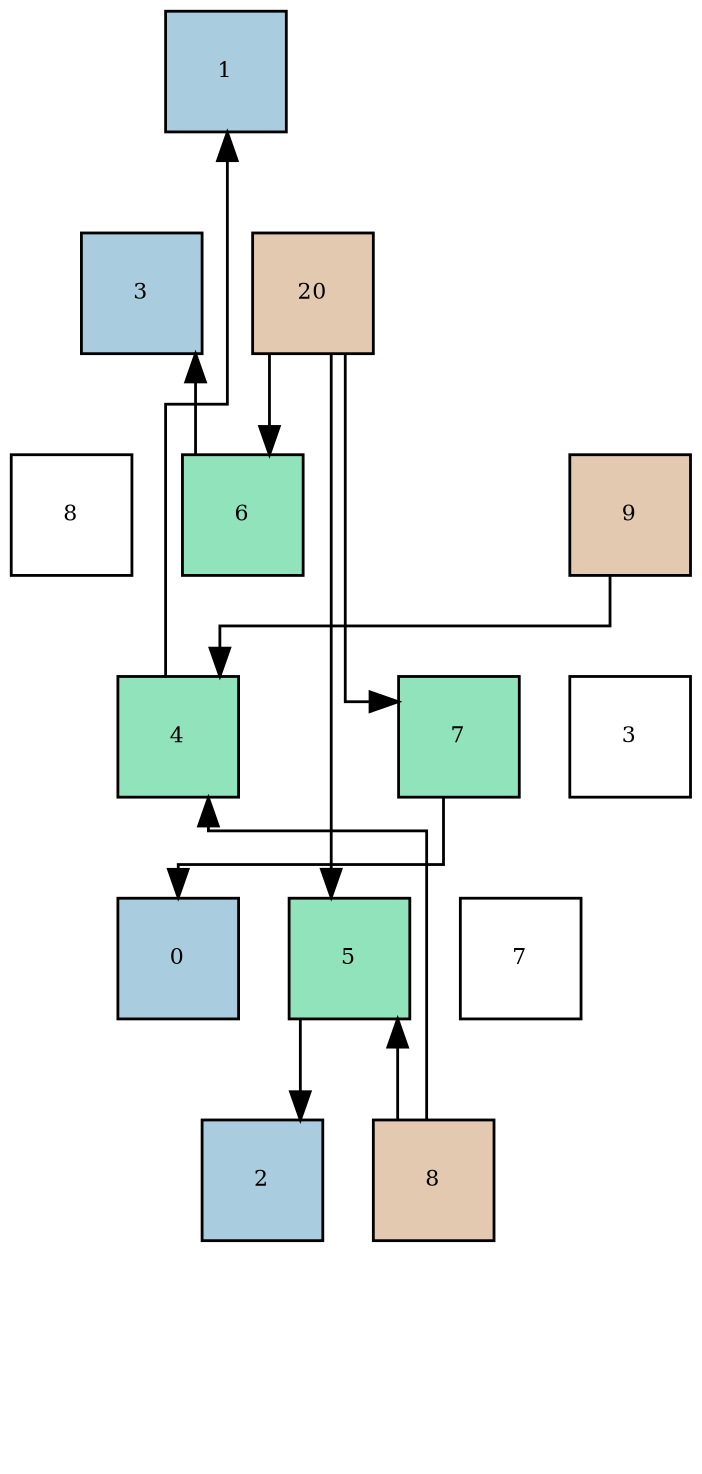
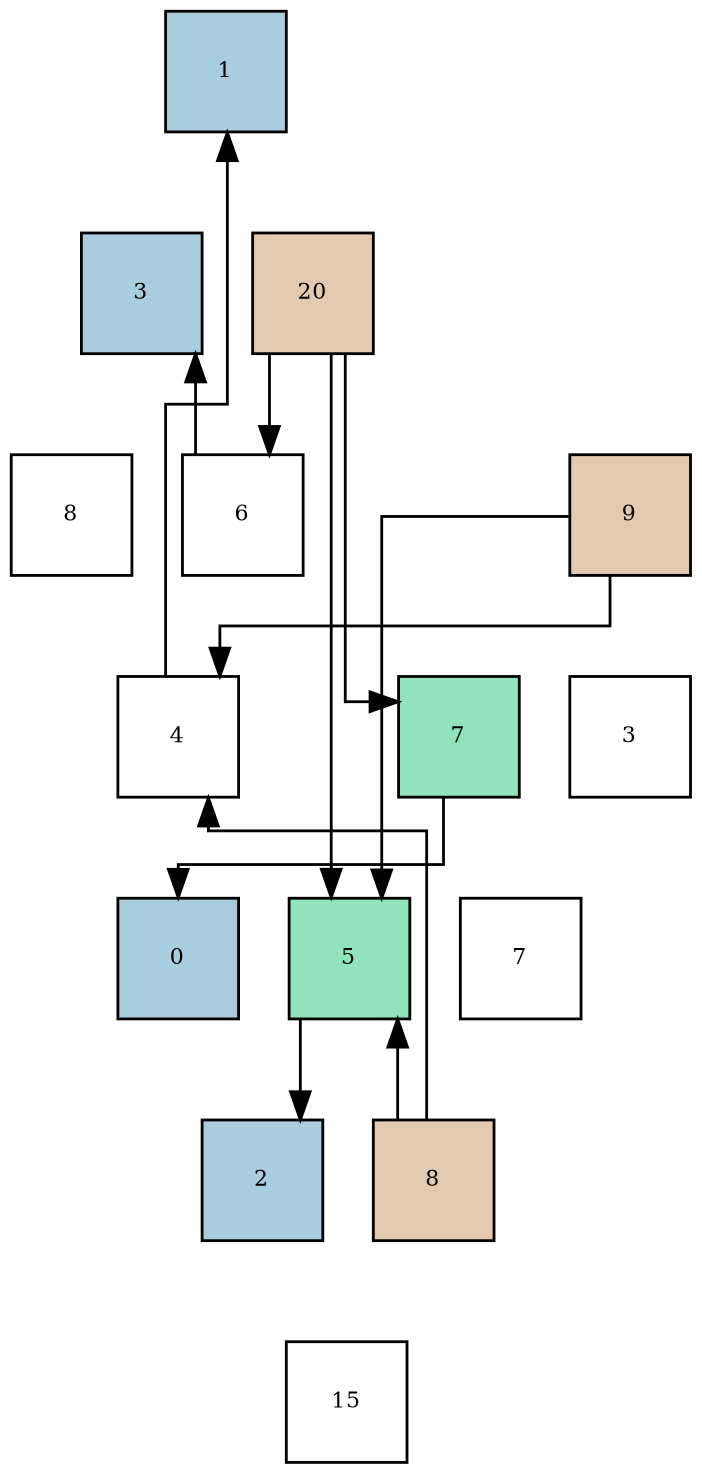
(243, 515) -> (243, 515)
none -> (382, 600)
(178, 737) -> (178, 737)
none -> (347, 1402)
